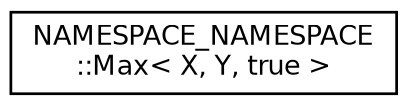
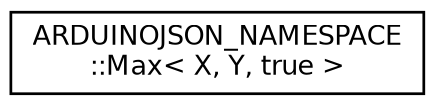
(204, 53) -> (217, 53)
